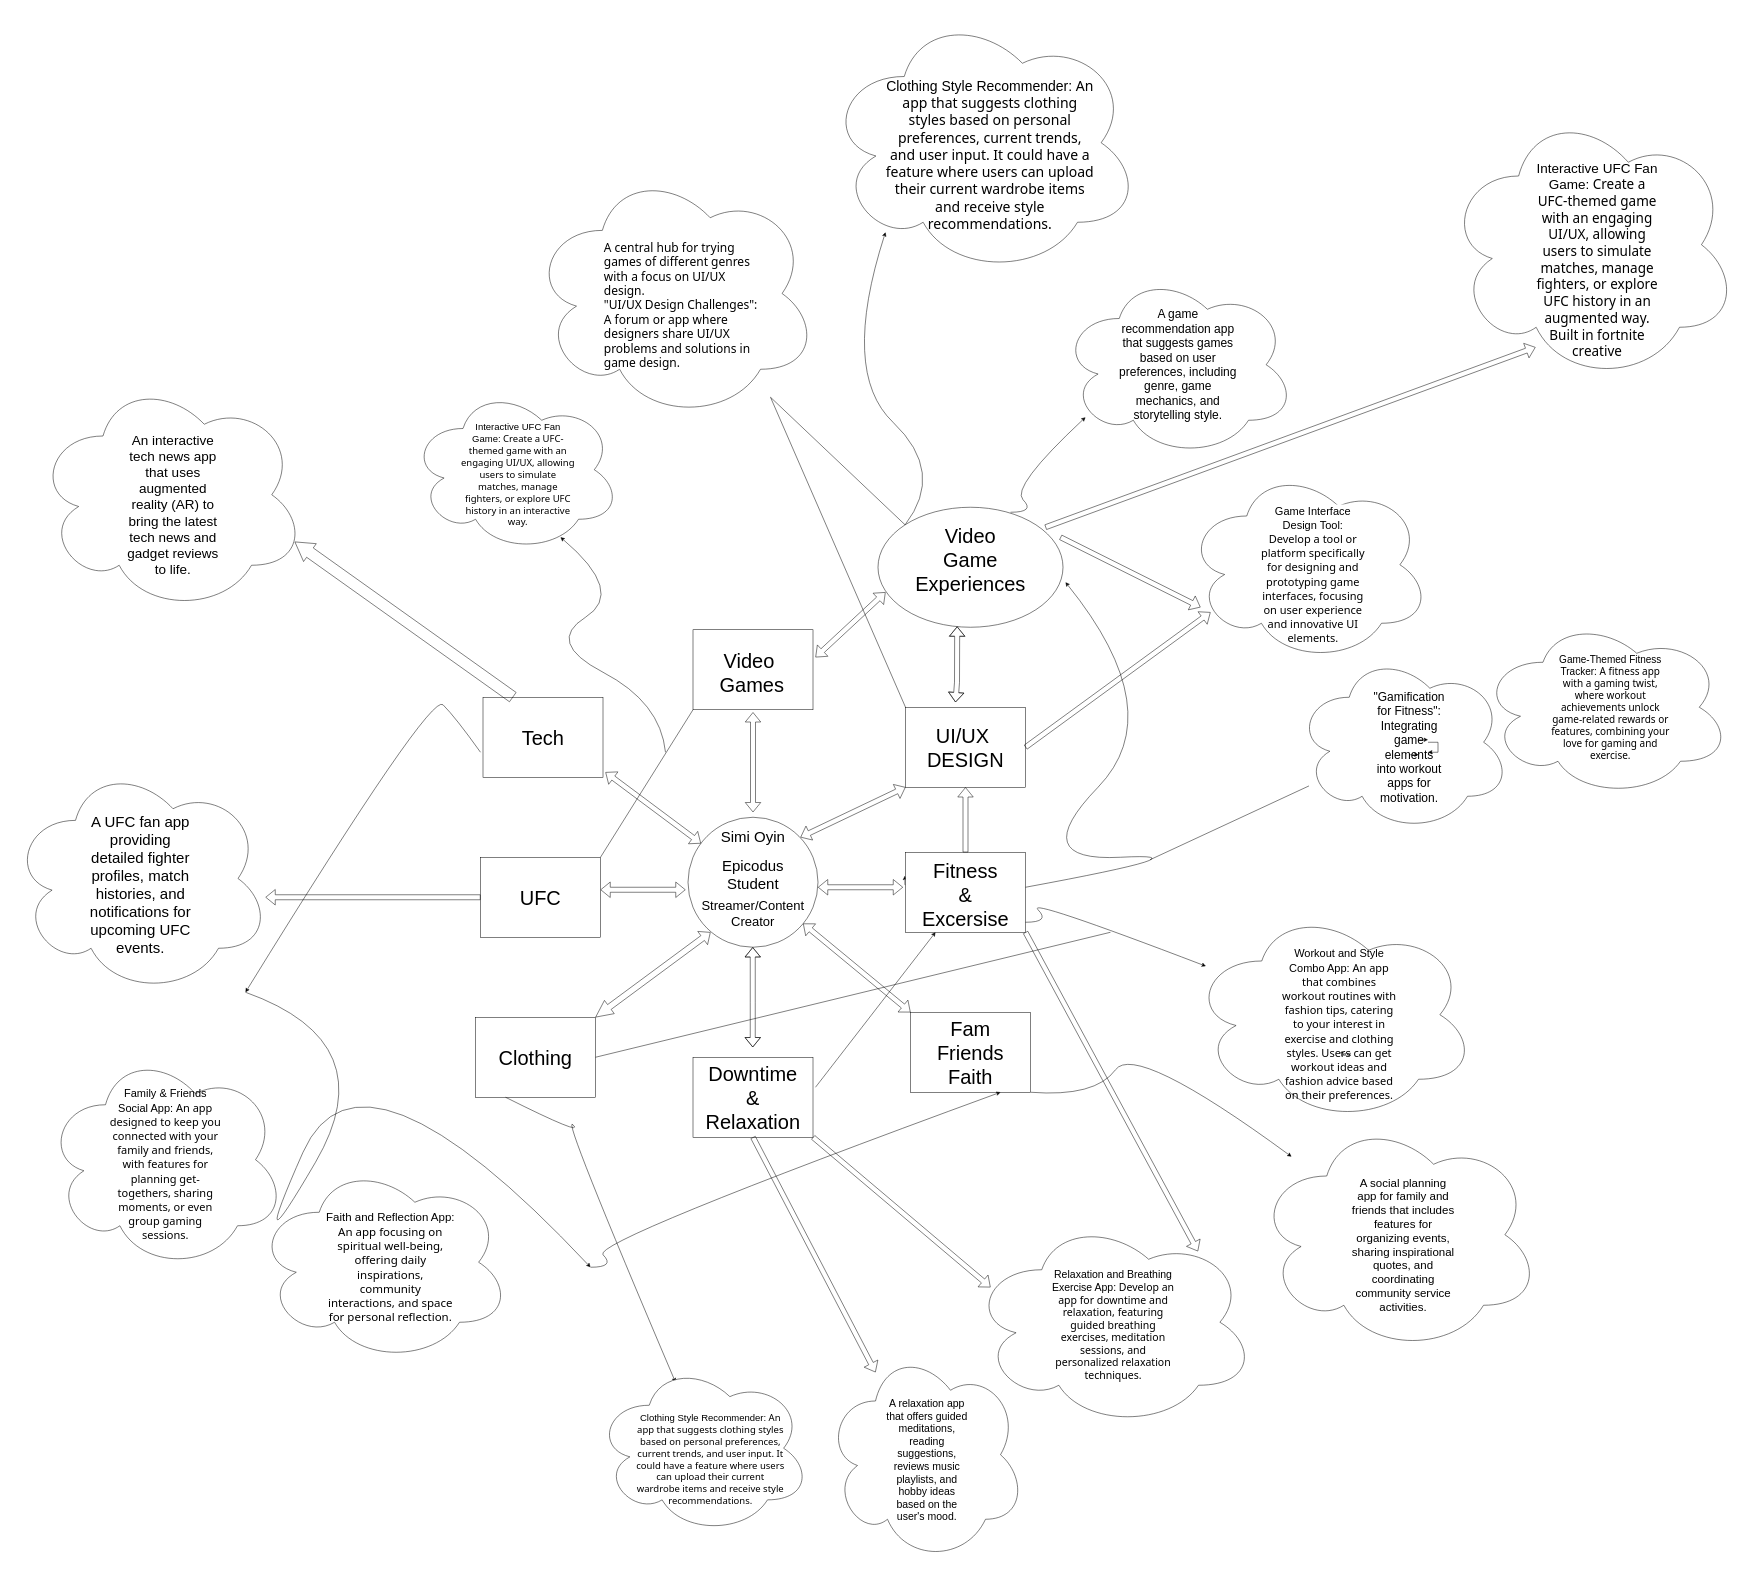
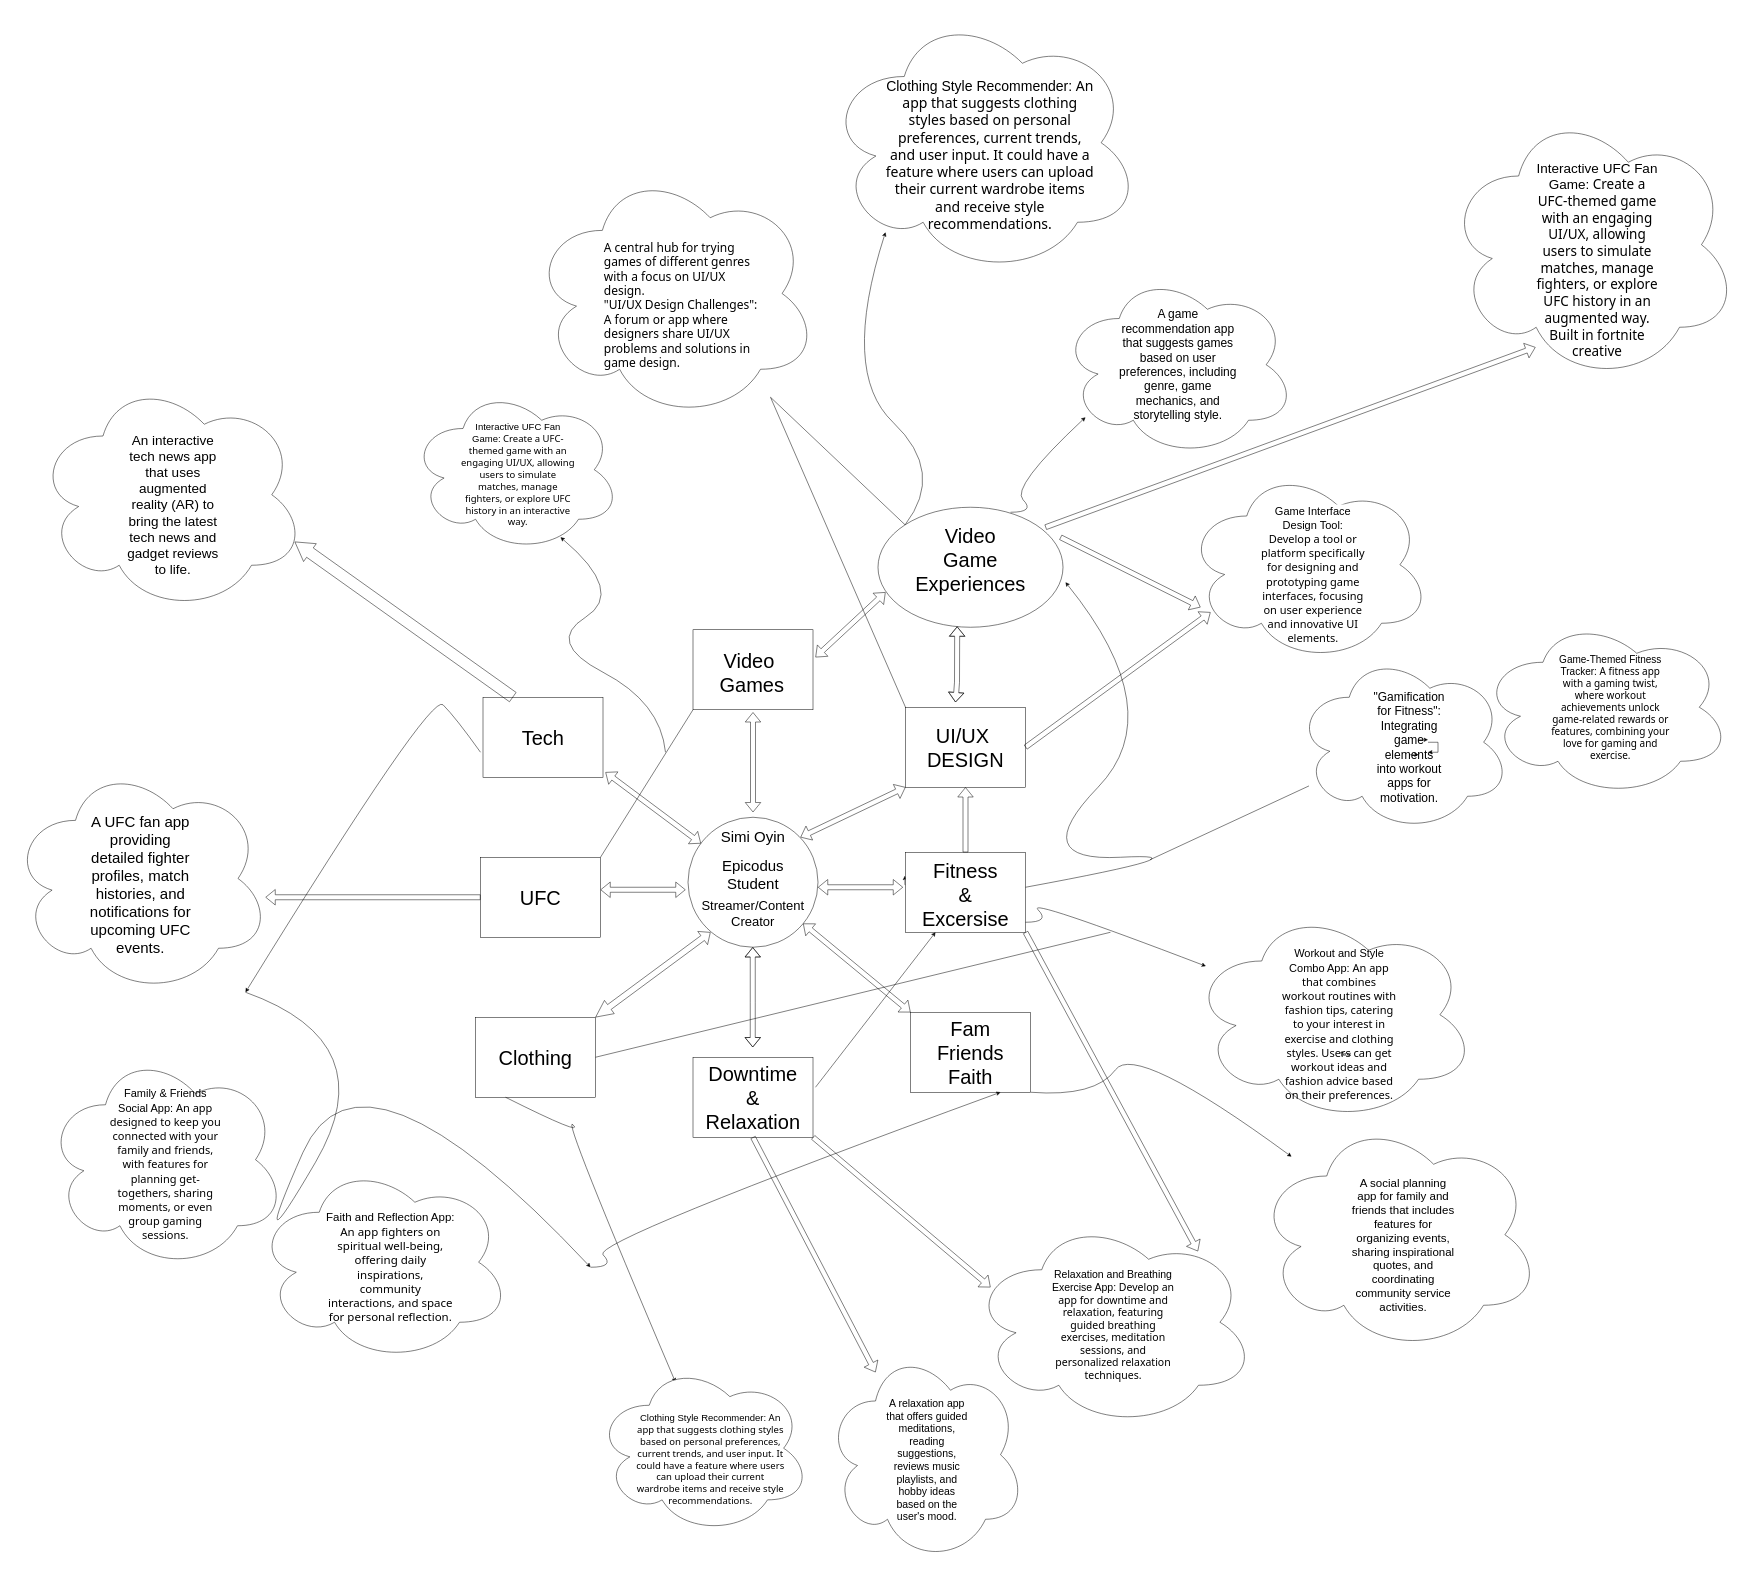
(390, 1267) -> (390, 1267)
